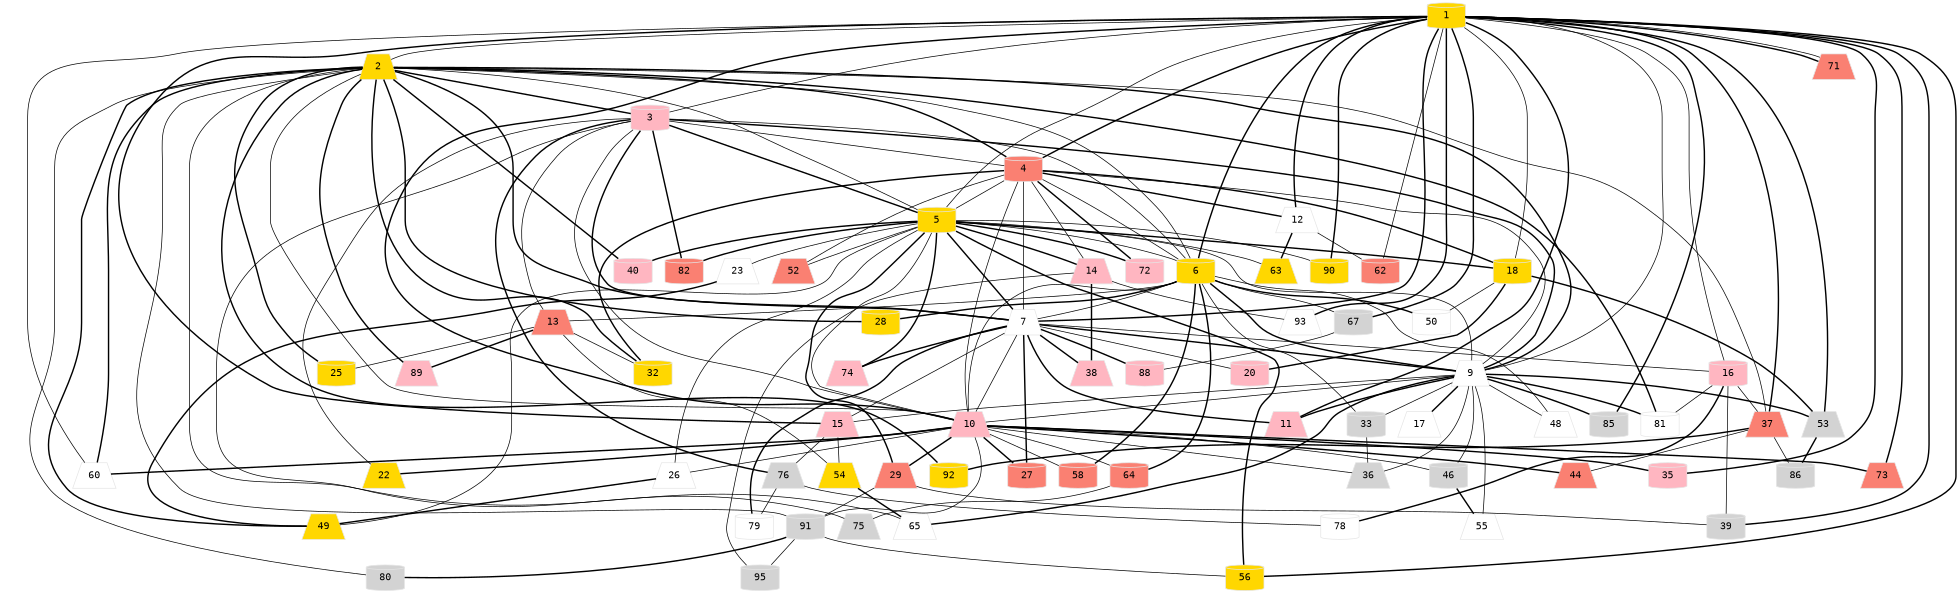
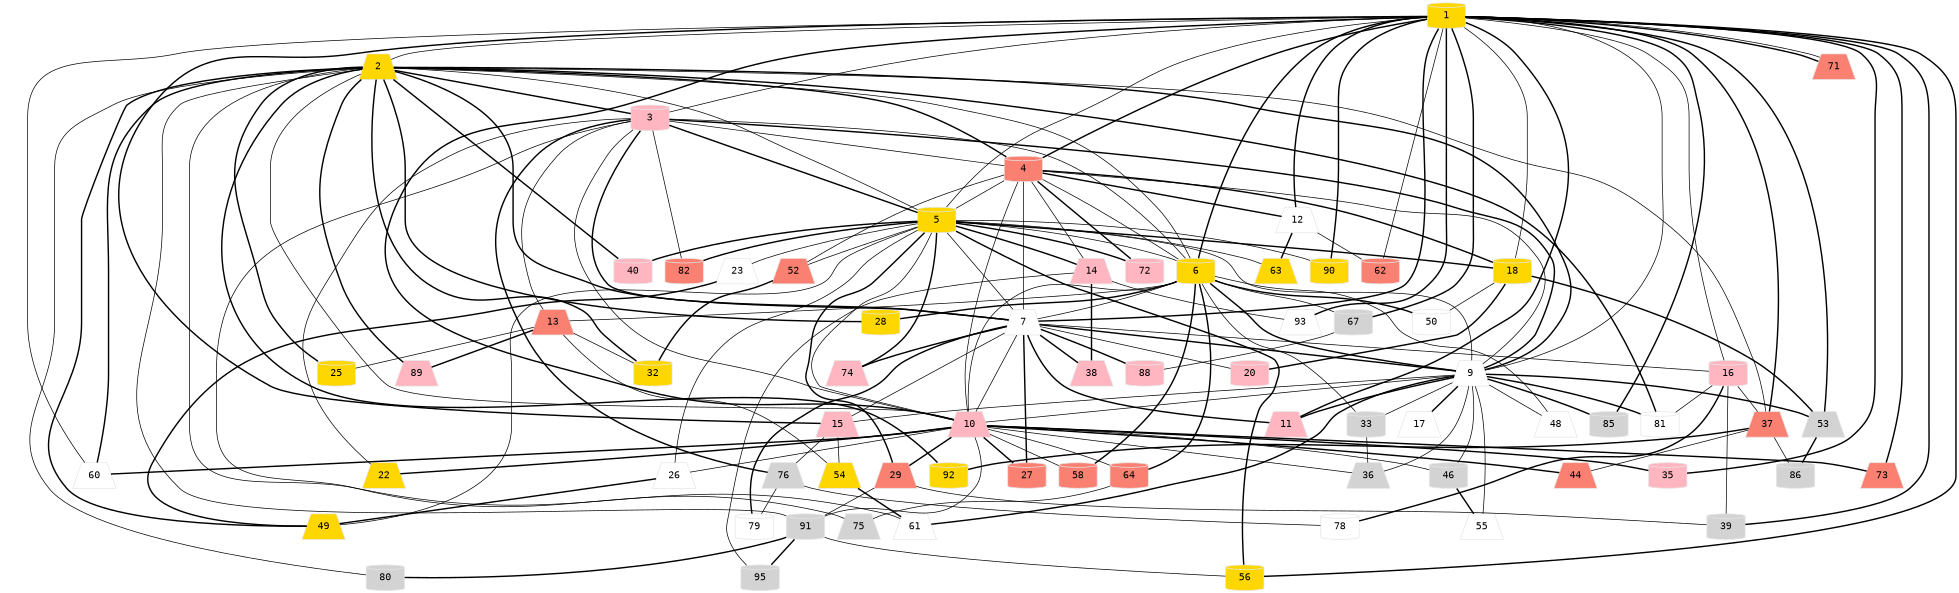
(667, 194) -> (667, 194)
(742, 203) -> (702, 307)
(980, 271) -> (980, 271)
(915, 527) -> (915, 527)
(783, 552) -> (783, 552)
